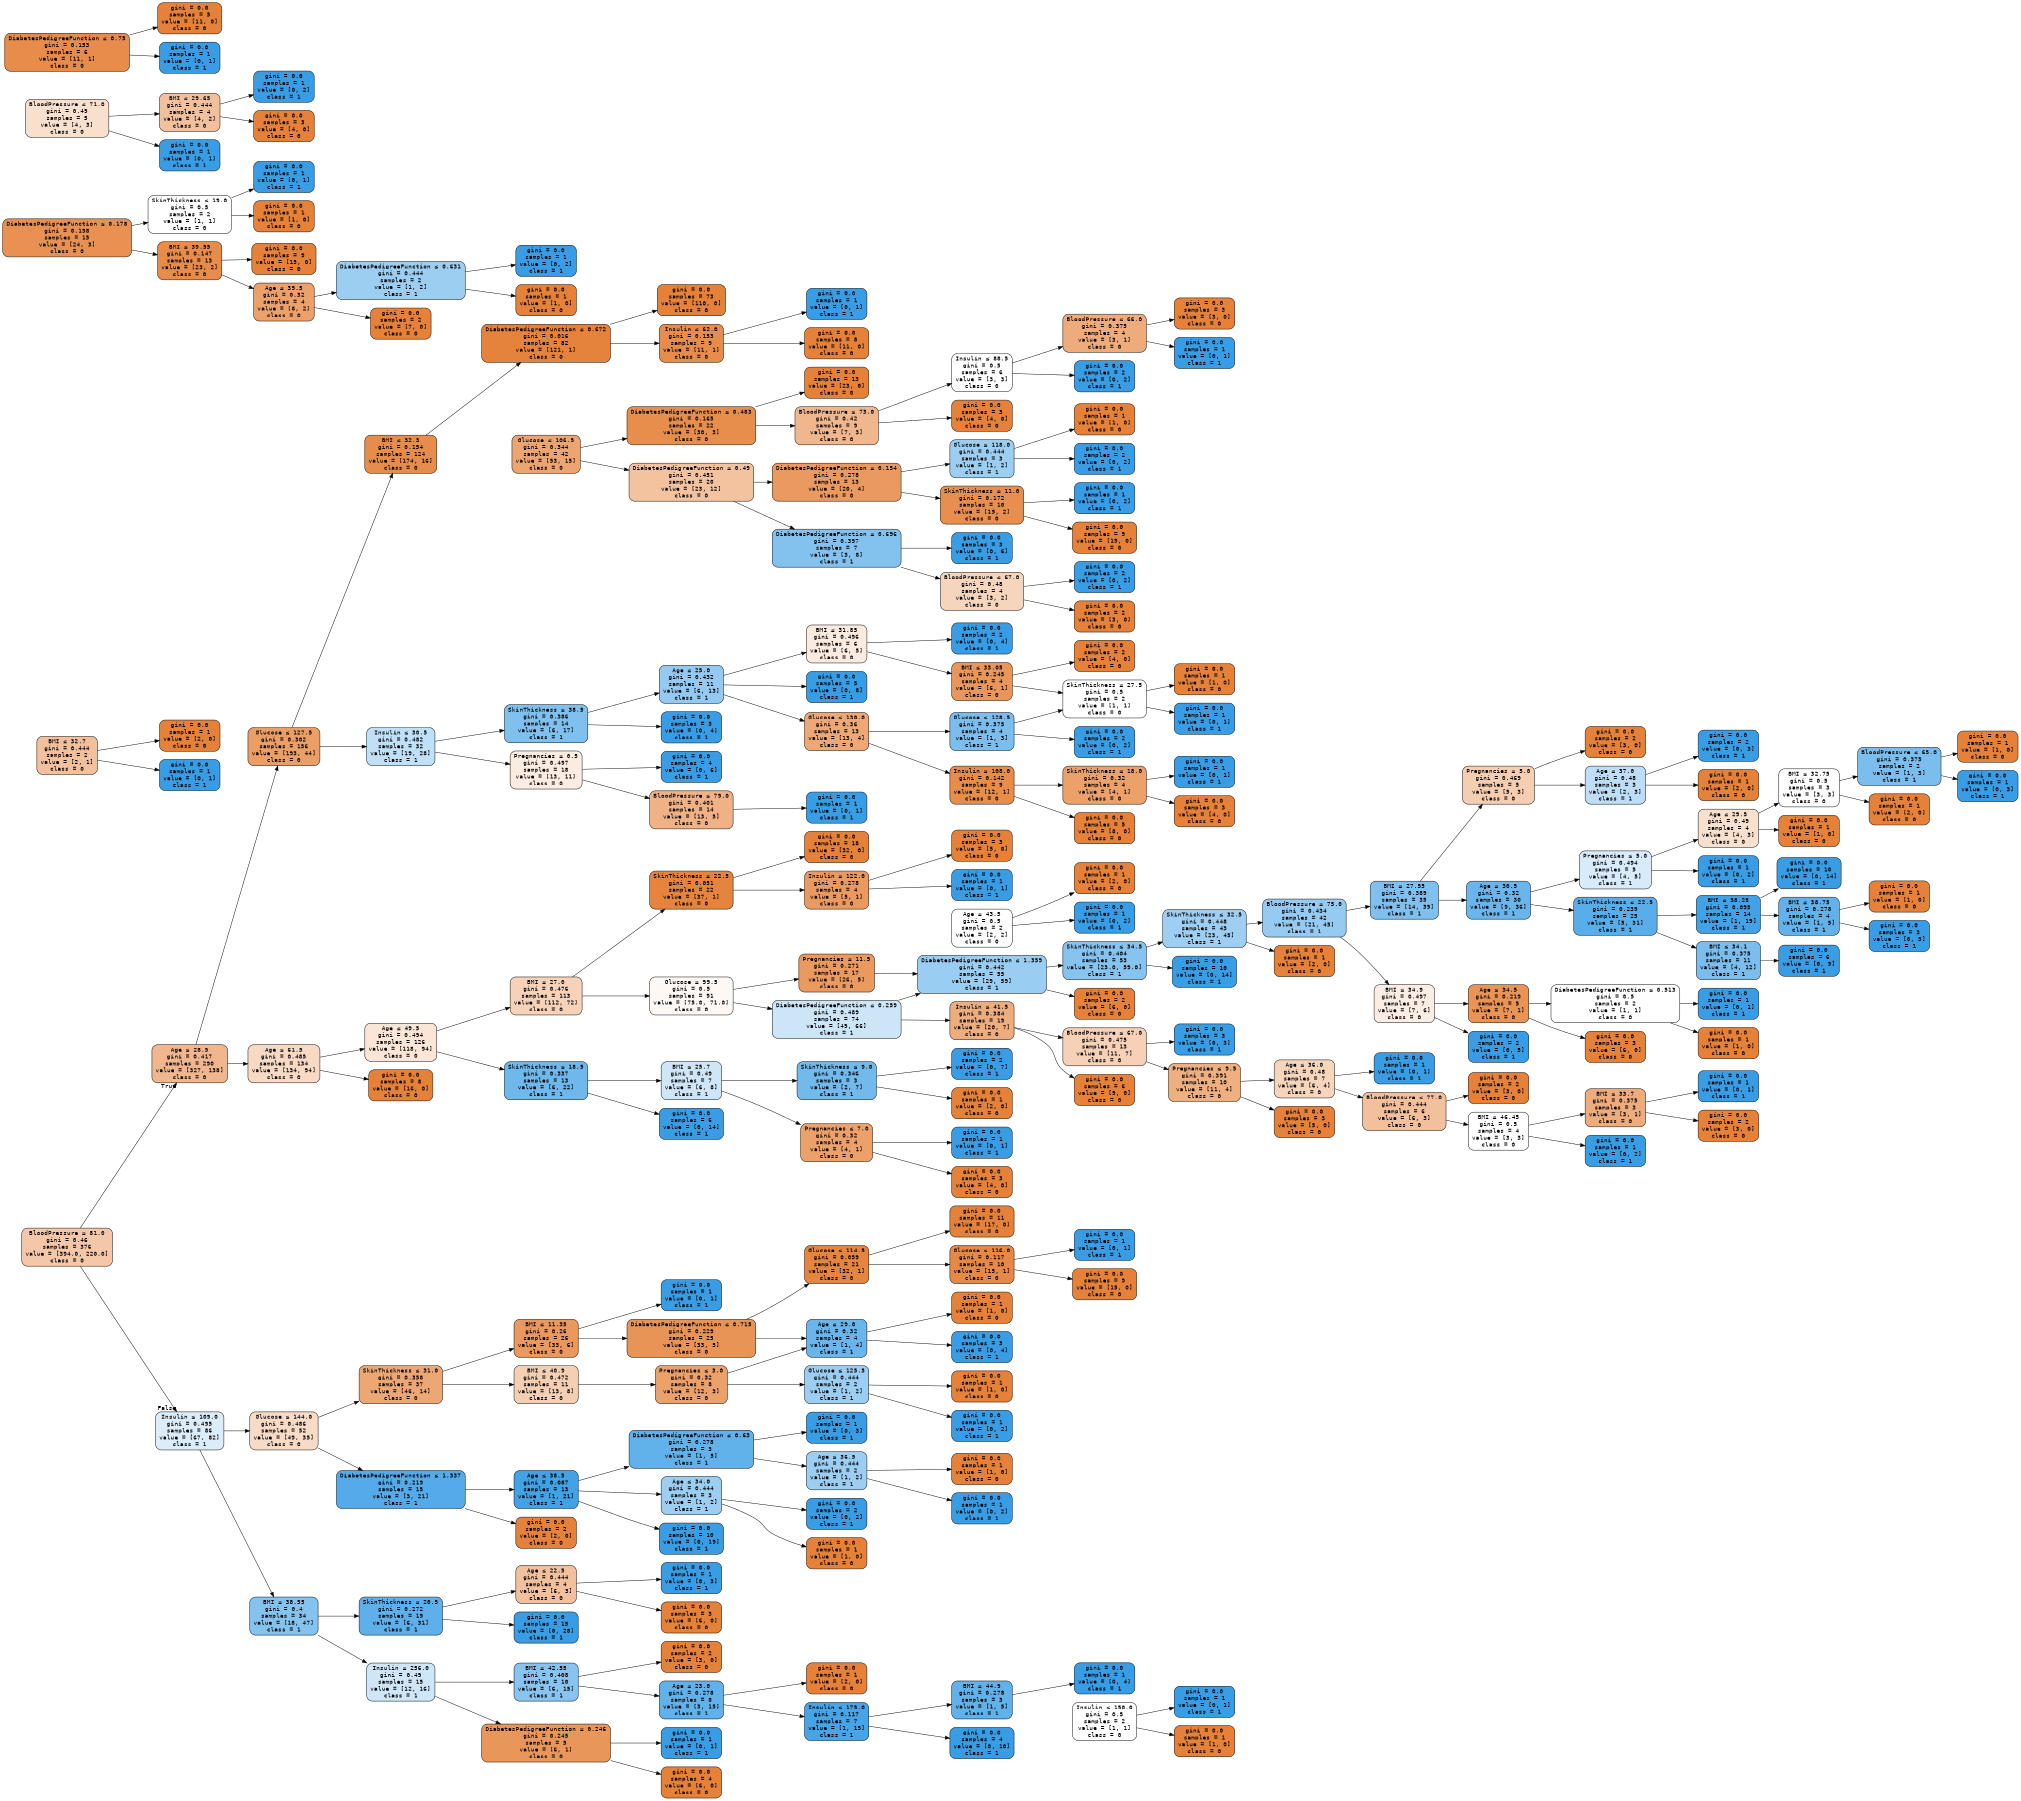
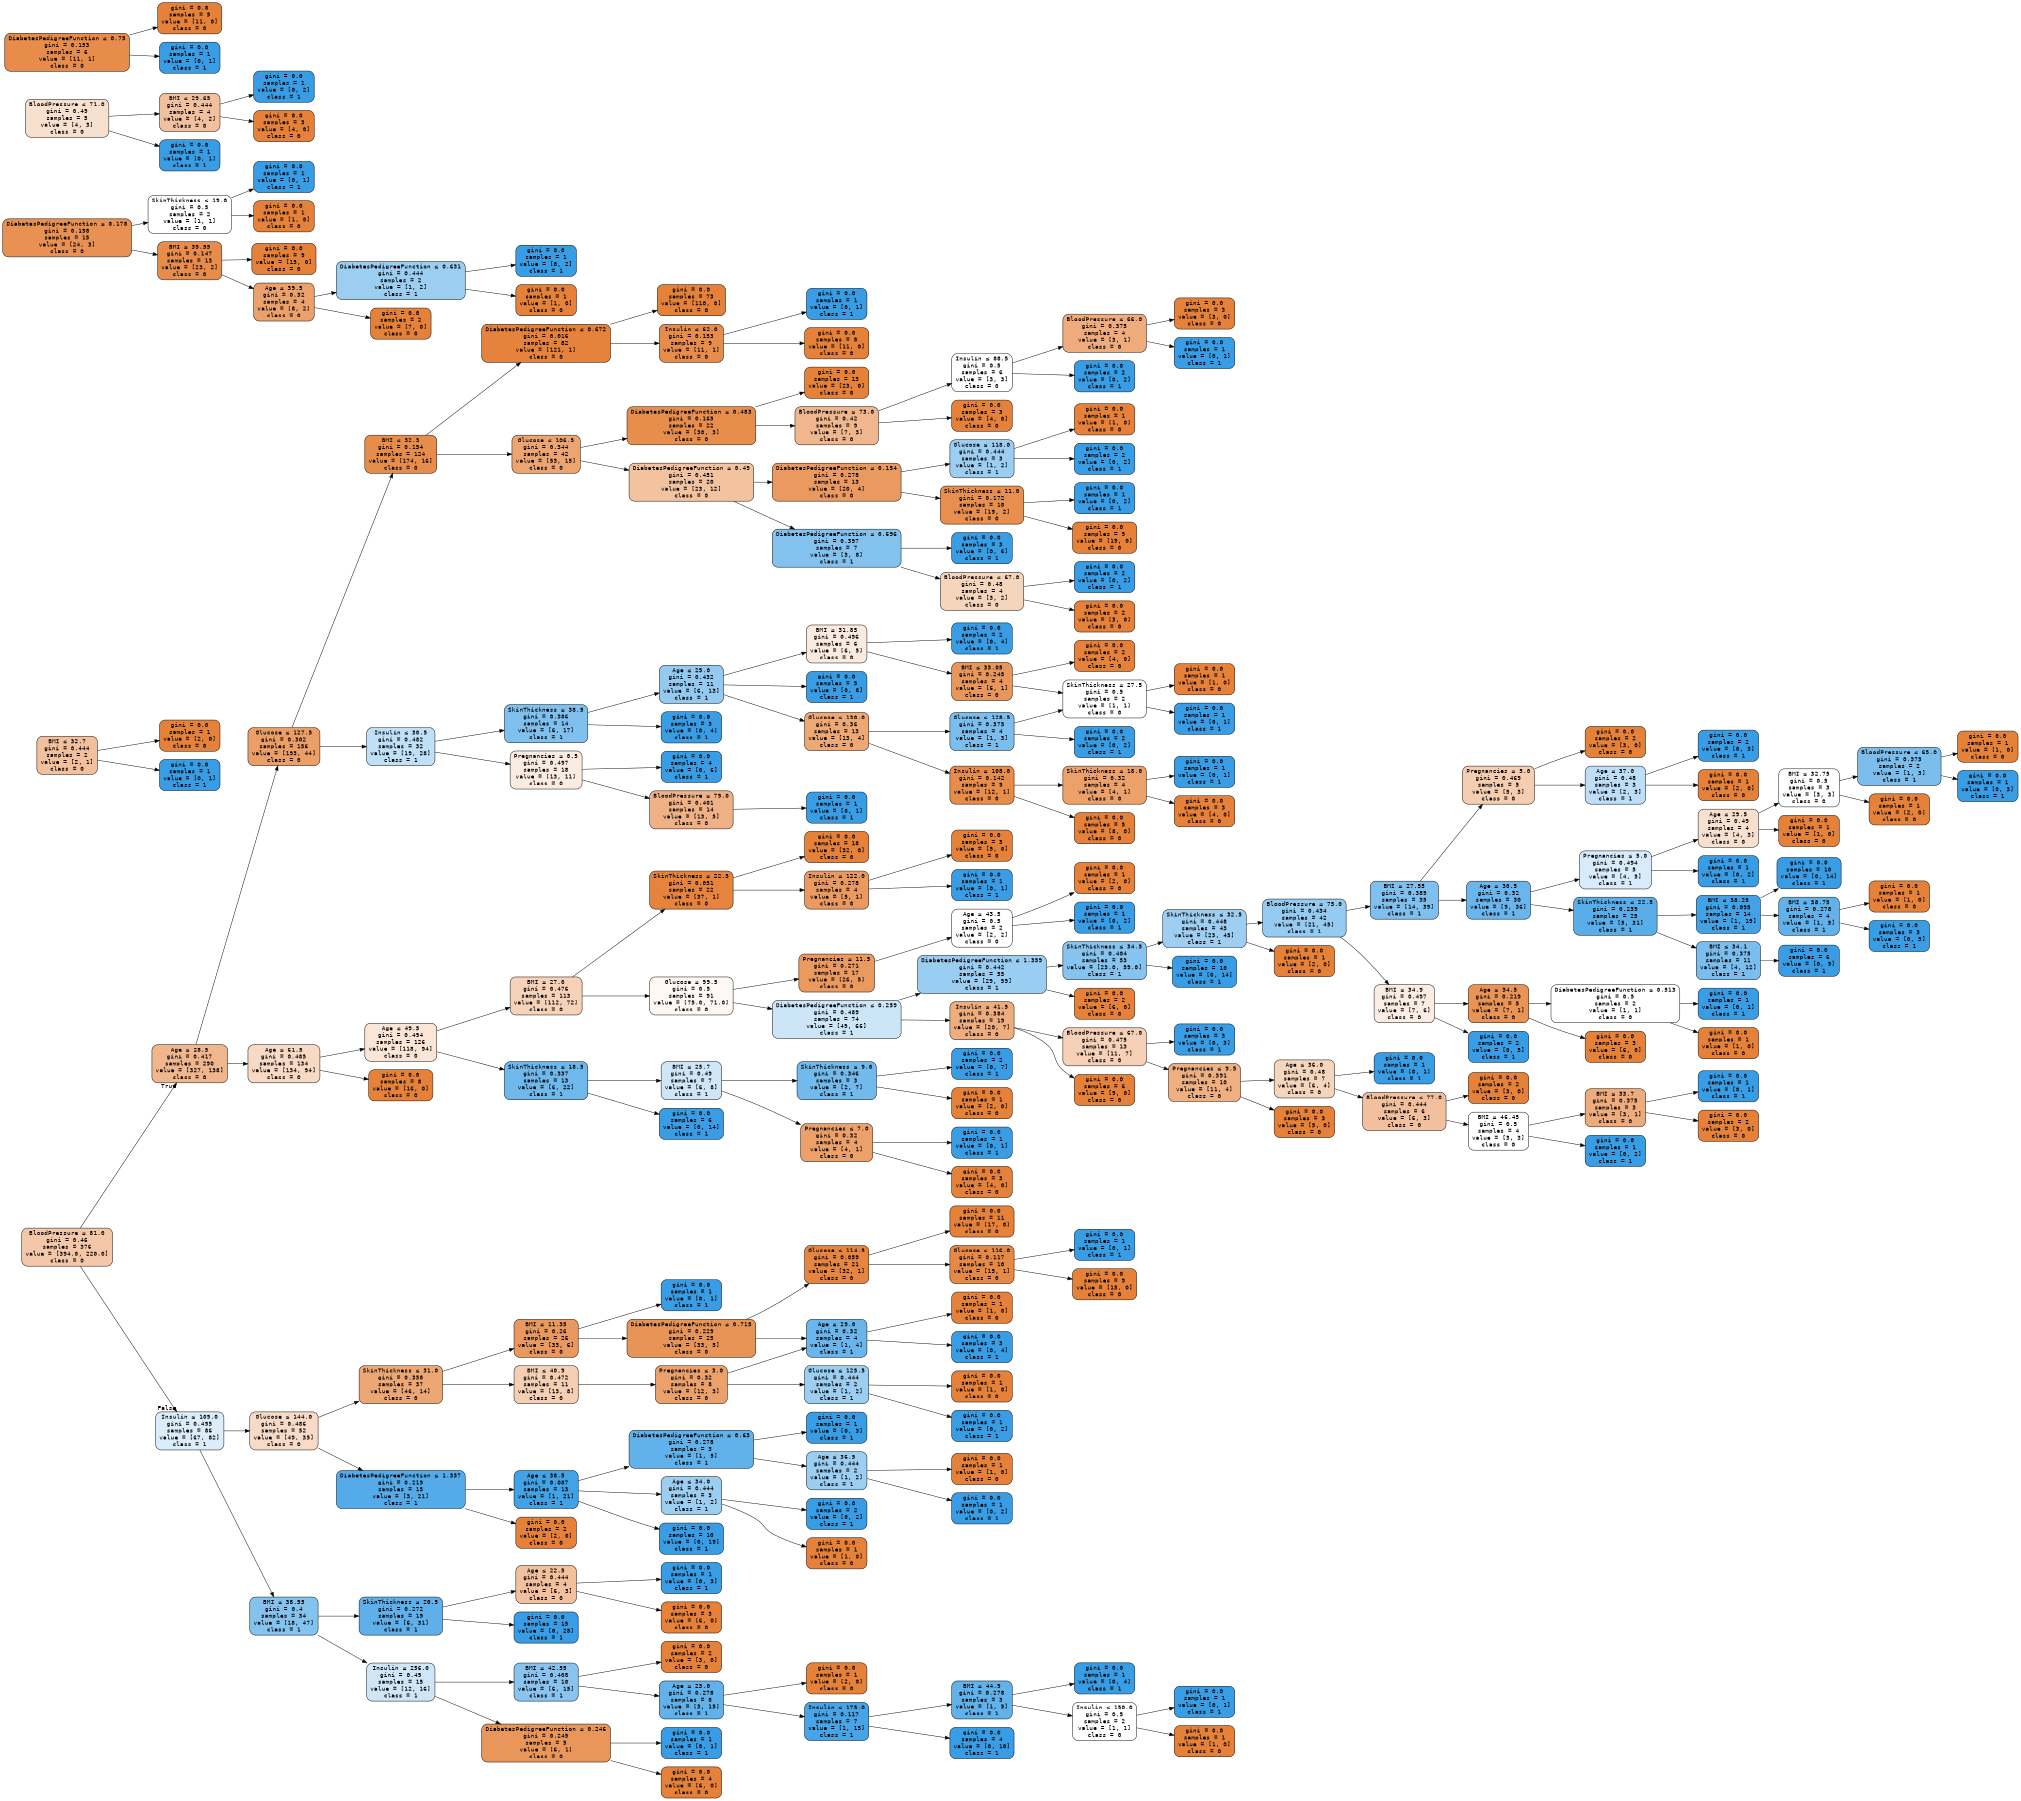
none -> (472, 454)
(894, 974) -> (911, 950)
none -> (1040, 1710)
